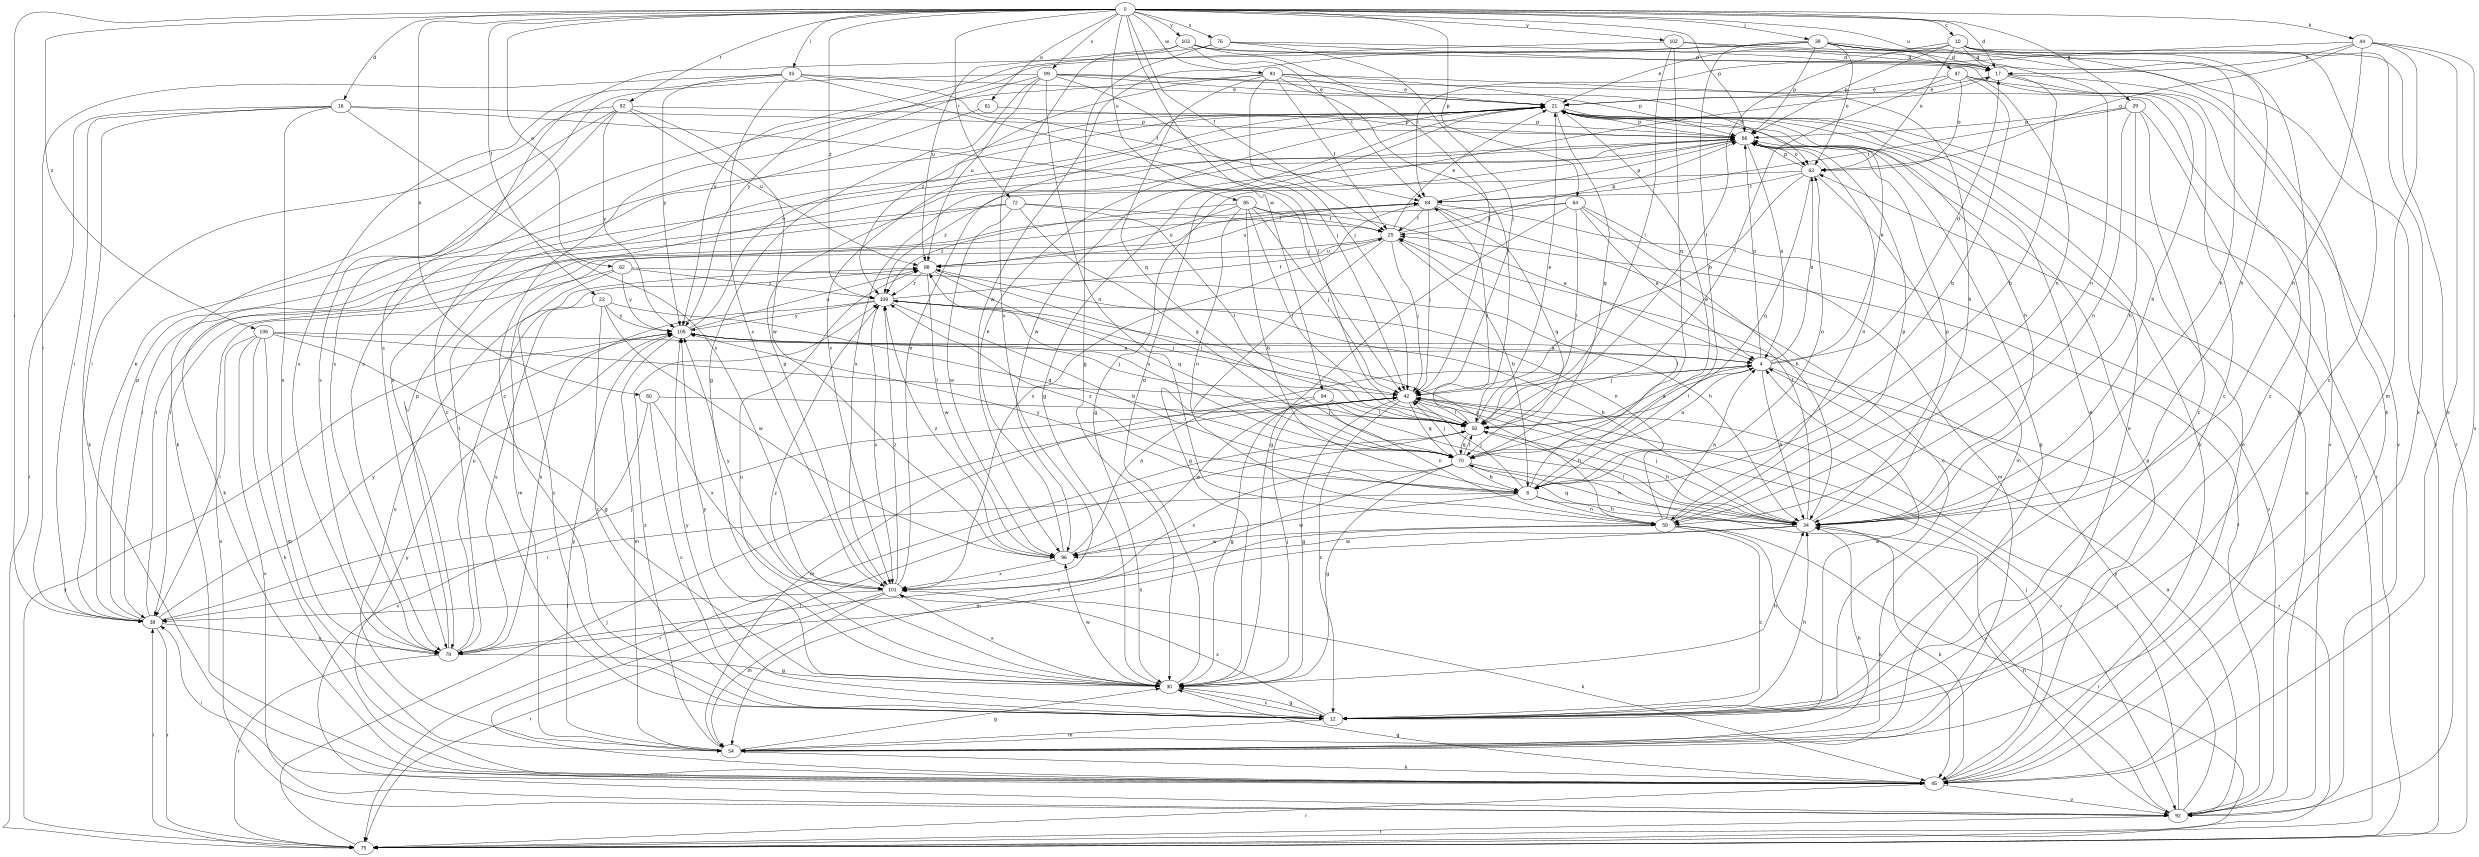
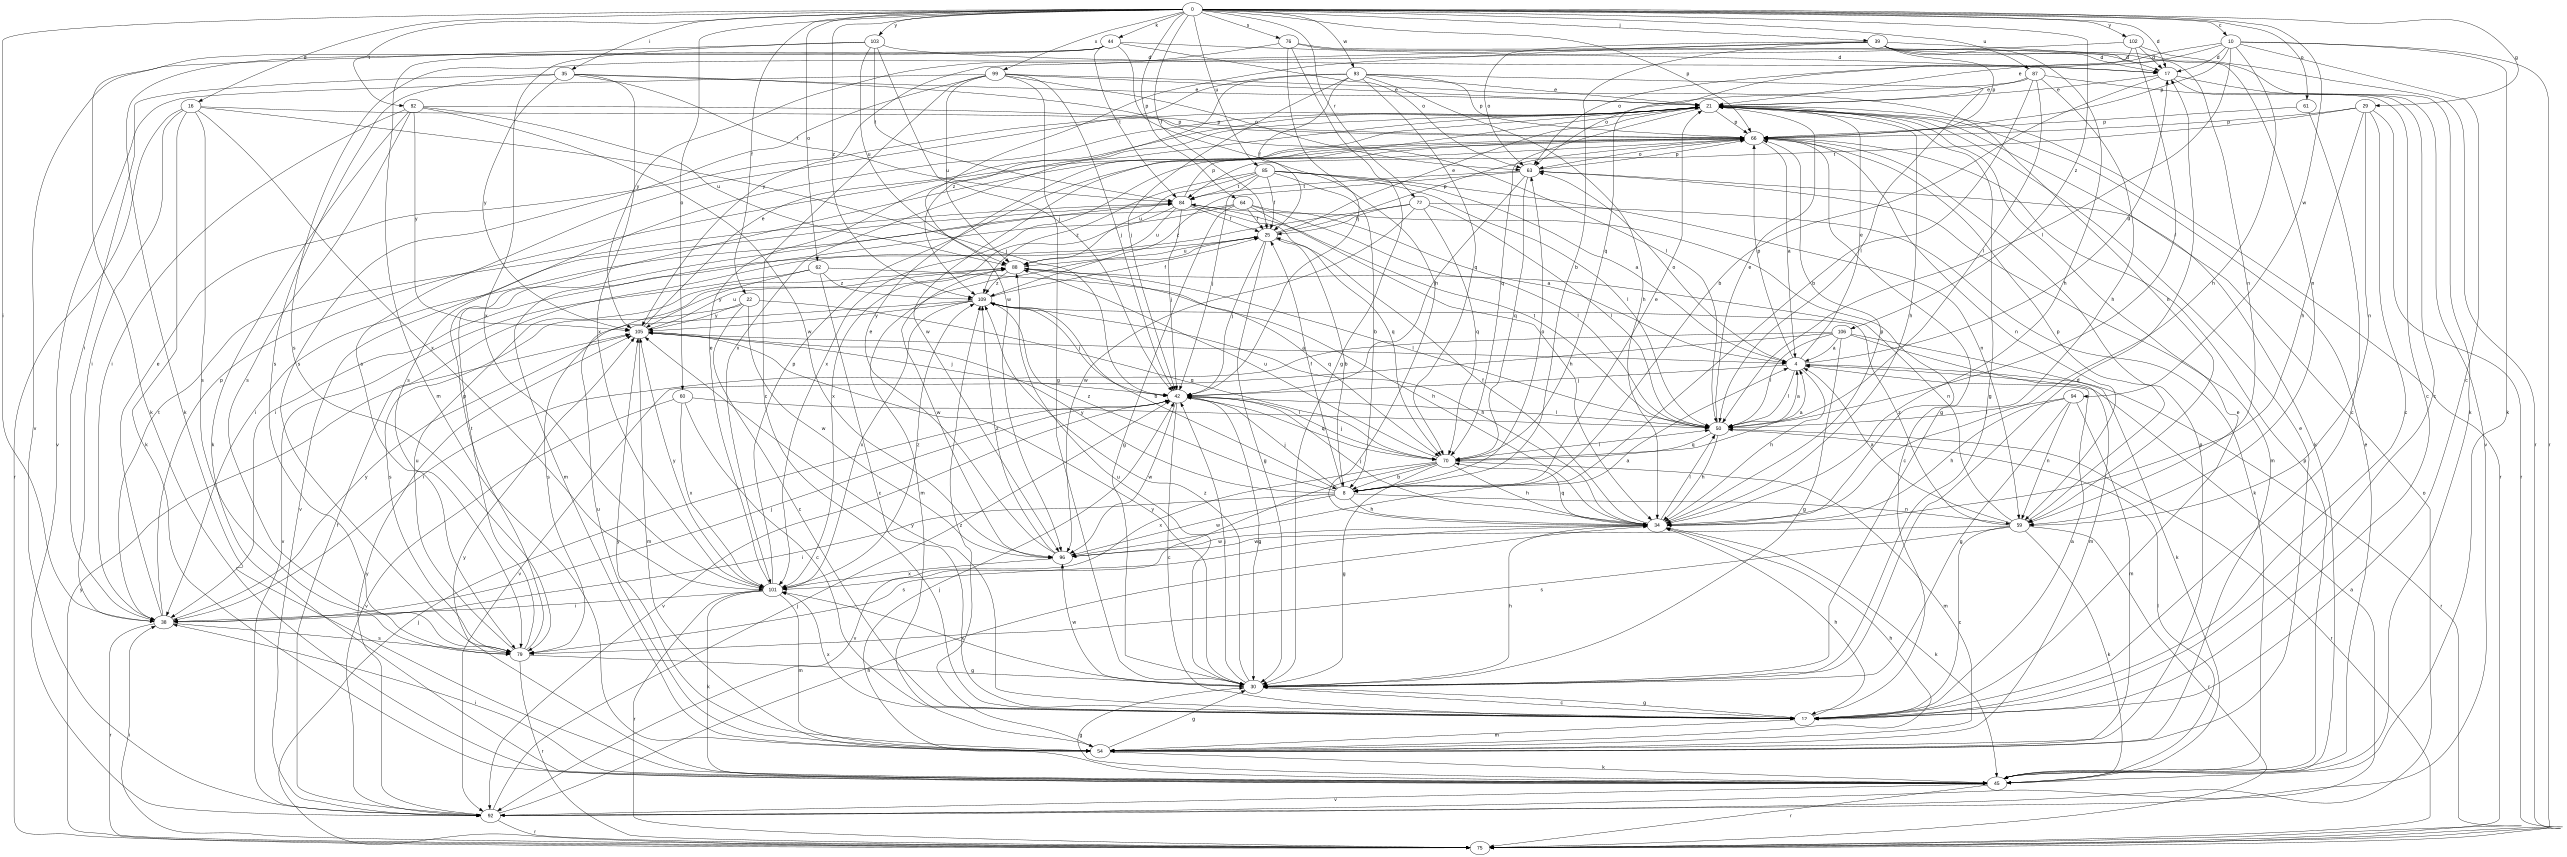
none -> (1226, 189)
